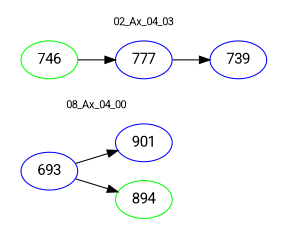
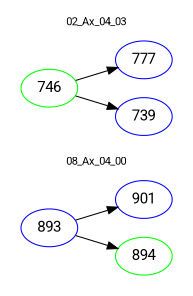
(186, 60) -> (92, 101)
(49, 171) -> (49, 228)
